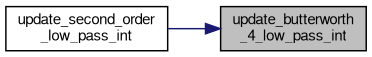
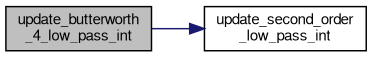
(187, 29) -> (171, 29)
